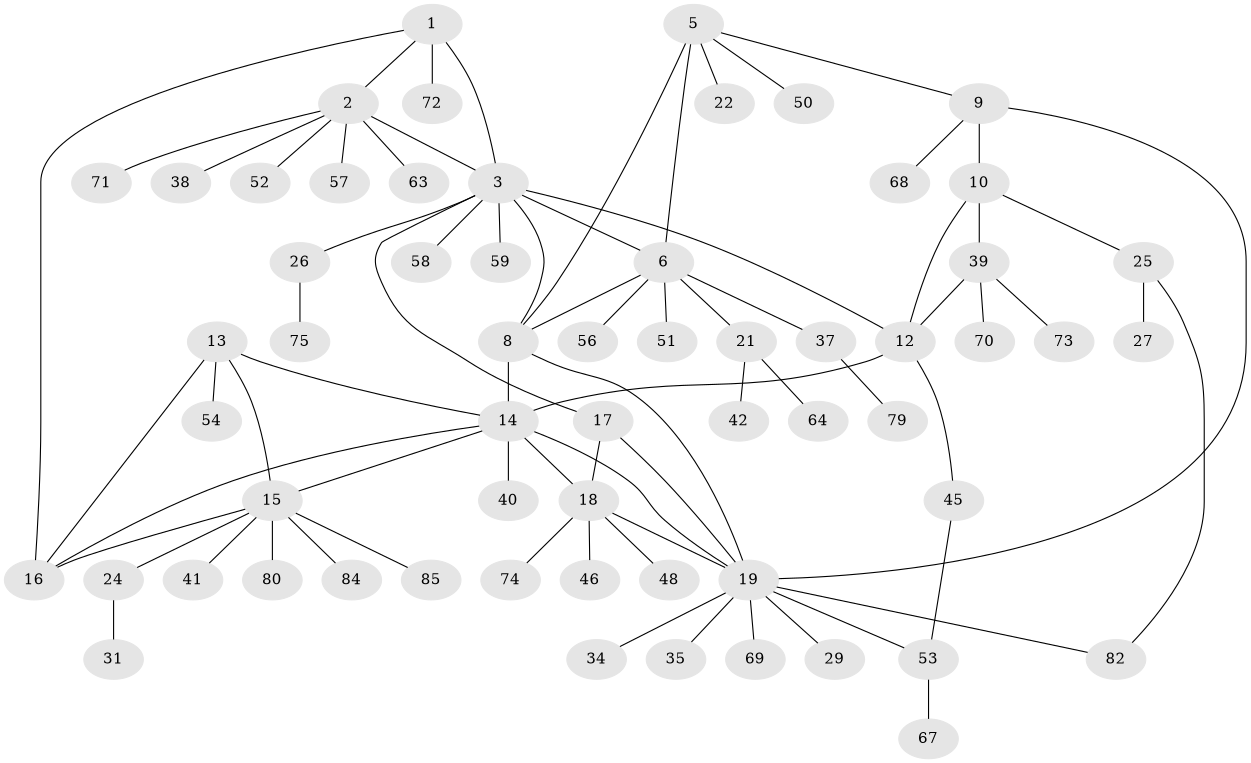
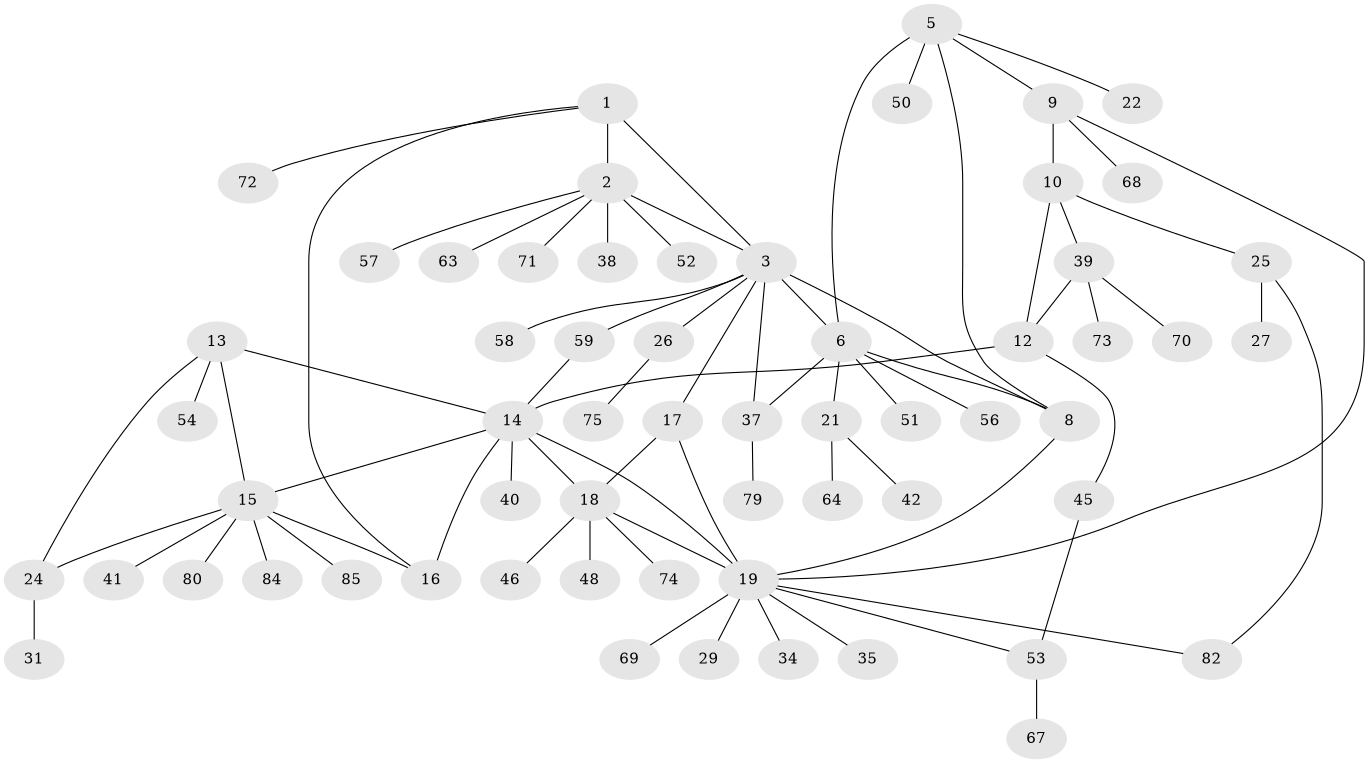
(710, 245) -> (759, 342)
(508, 376) -> (549, 382)
(126, 461) -> (110, 451)
